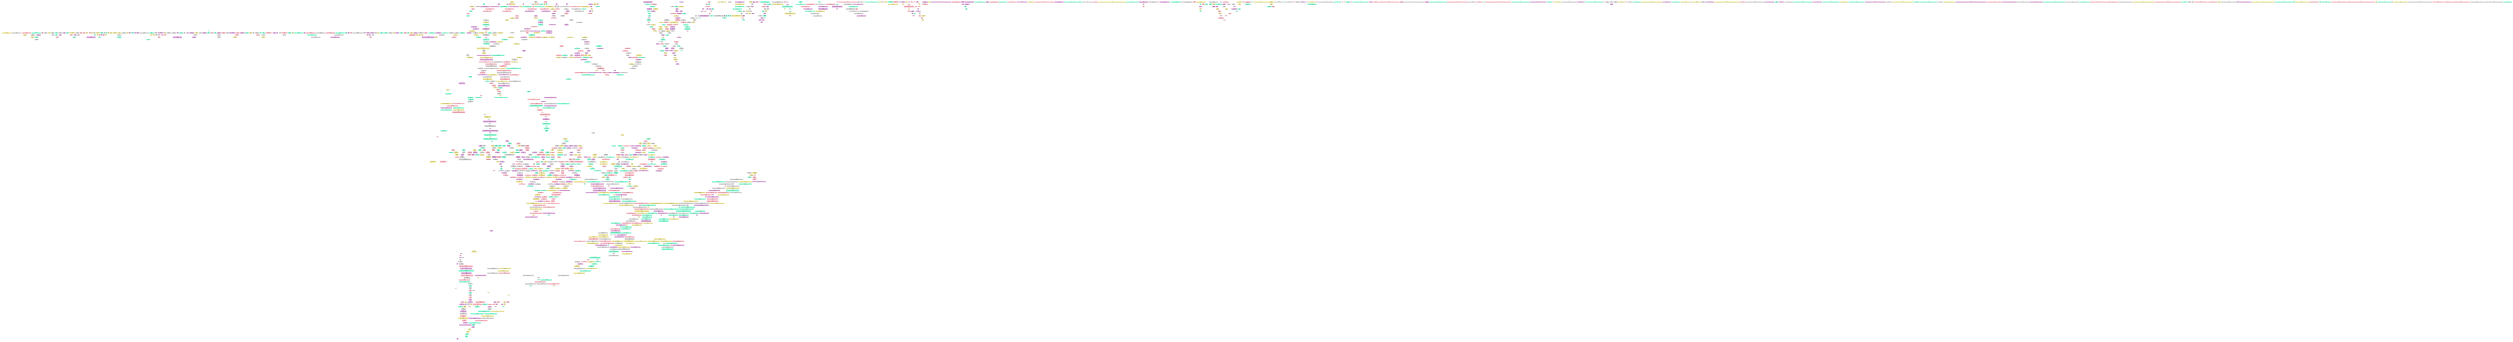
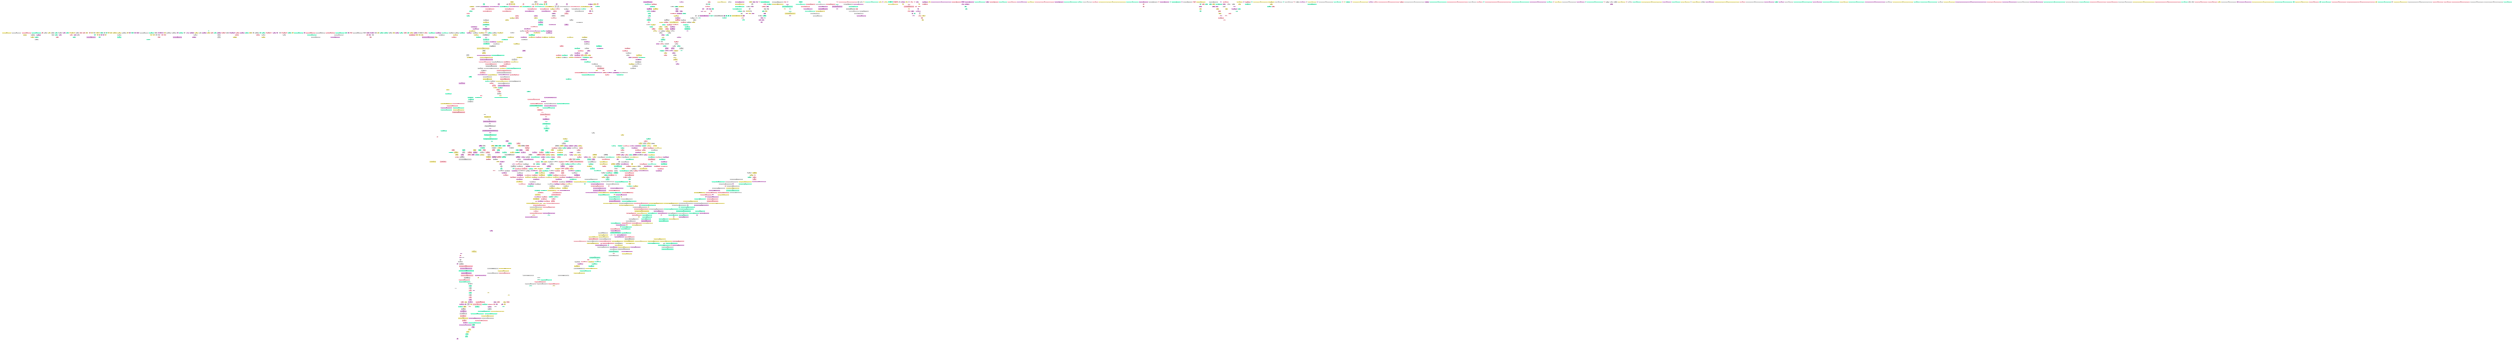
(1360, 2) -> (1360, 2)
(209, 33) -> (209, 33)
